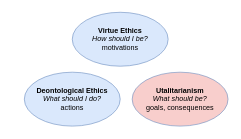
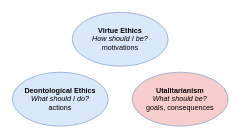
(72, 99) -> (60, 99)
